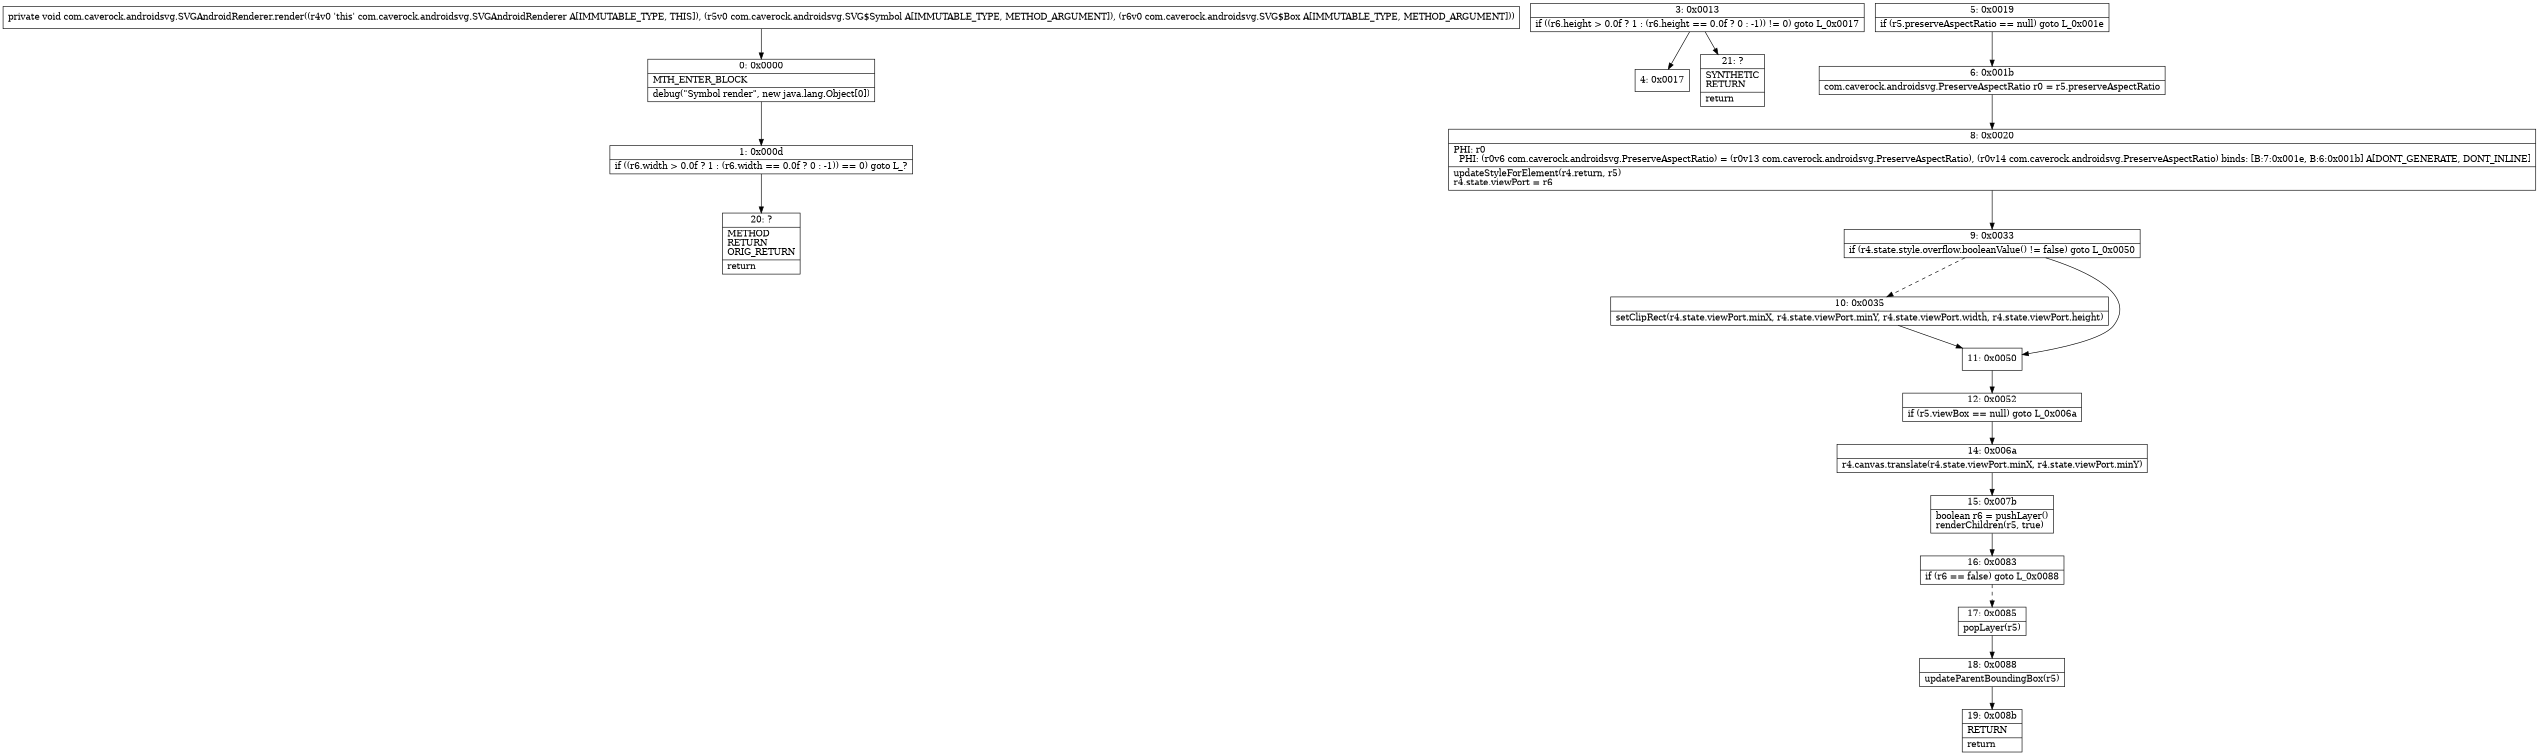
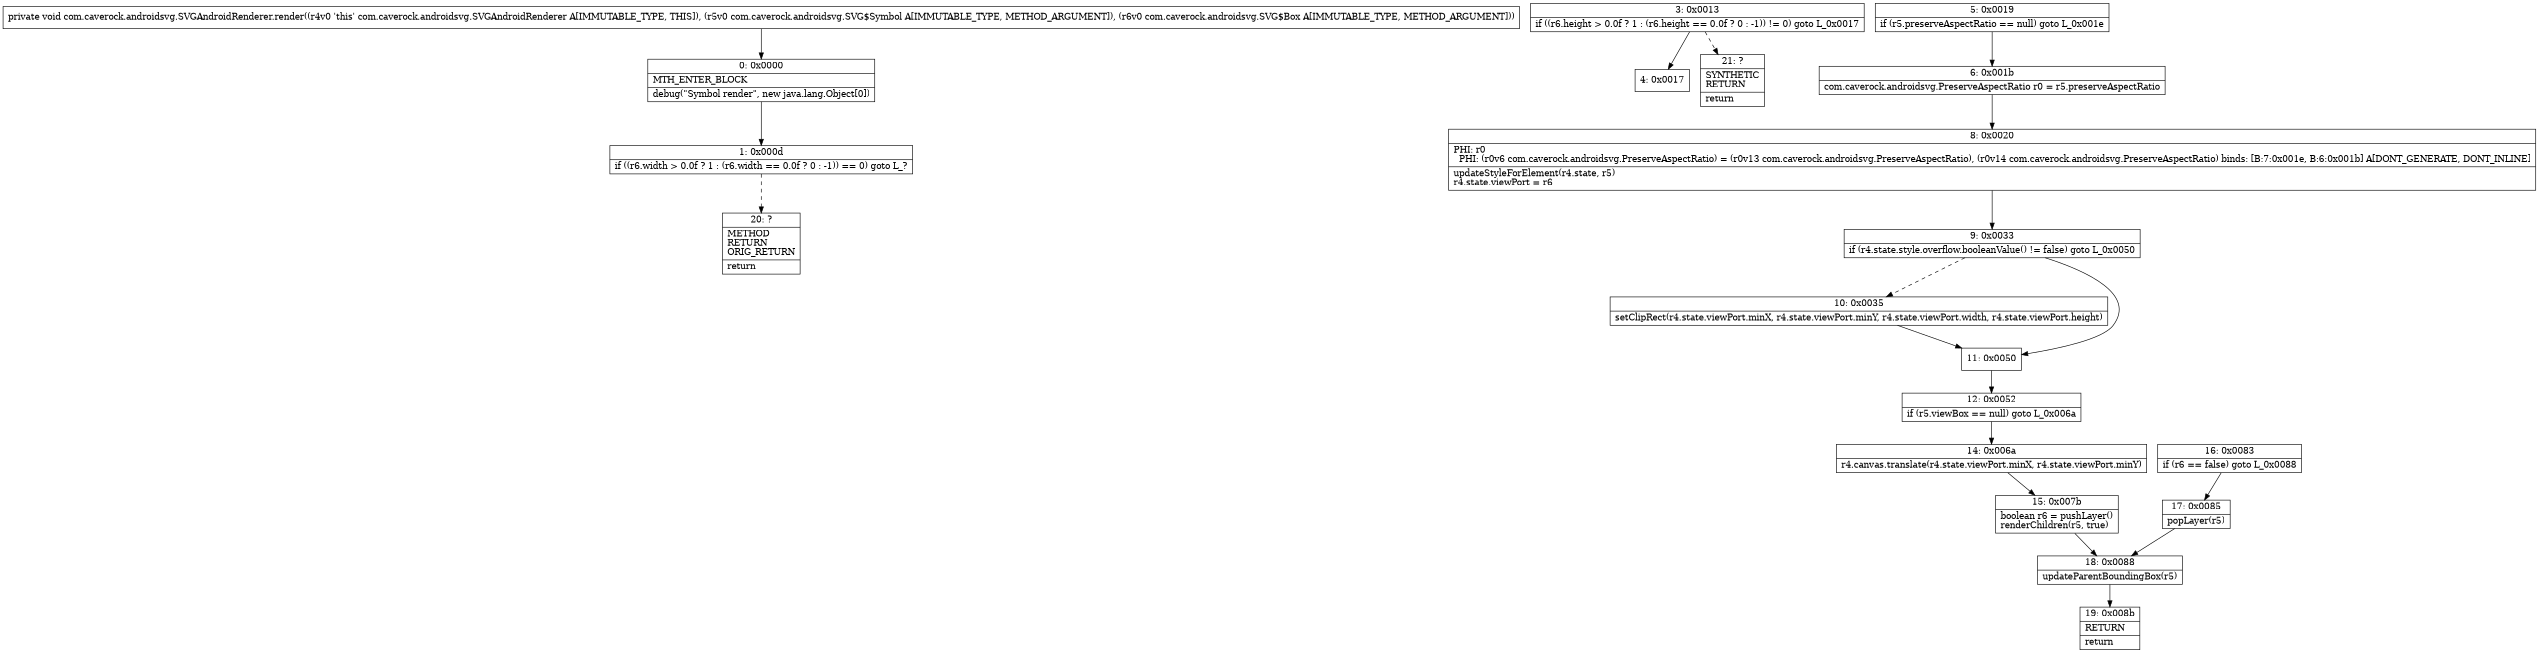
(1710, 40) -> (1710, 40)
(1537, 174) -> (1534, 174)
(761, 190) -> (761, 190)
(1992, 542) -> (2084, 542)
(1992, 593) -> (2214, 484)
